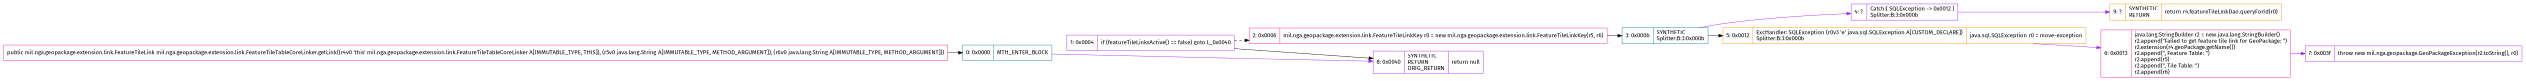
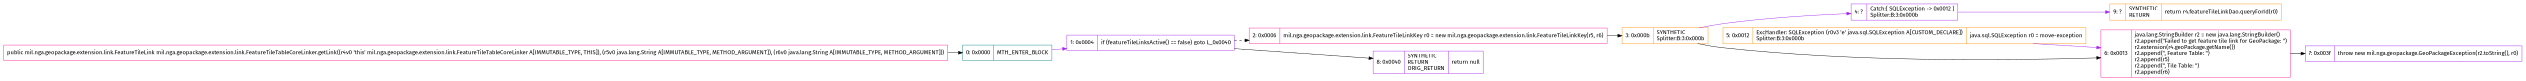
(1665, 36) -> (1665, 36)
(1713, 36) -> (1897, 59)
(2296, 54) -> (2296, 54)
(1210, 58) -> (1057, 49)
